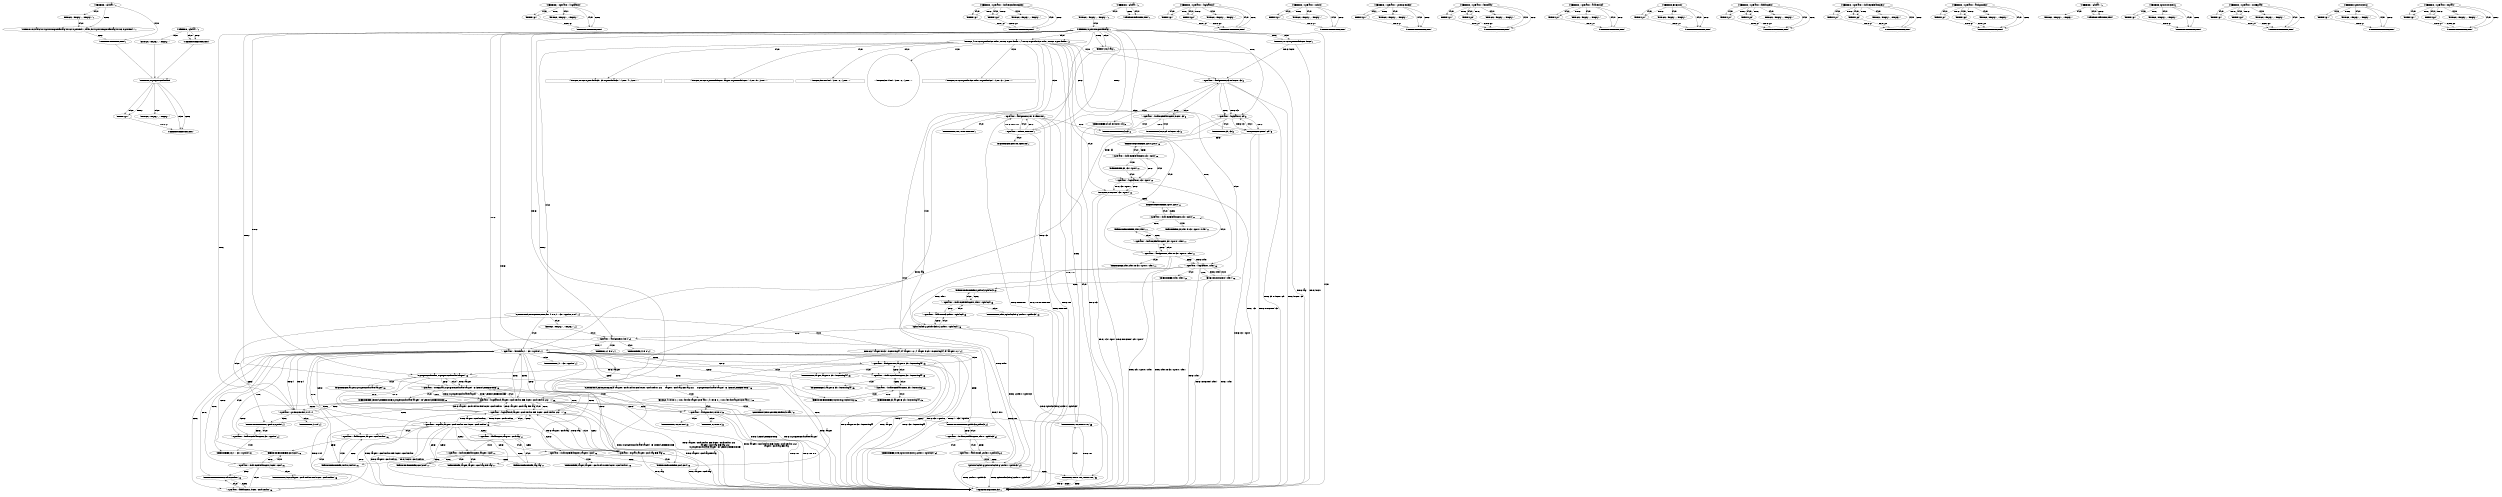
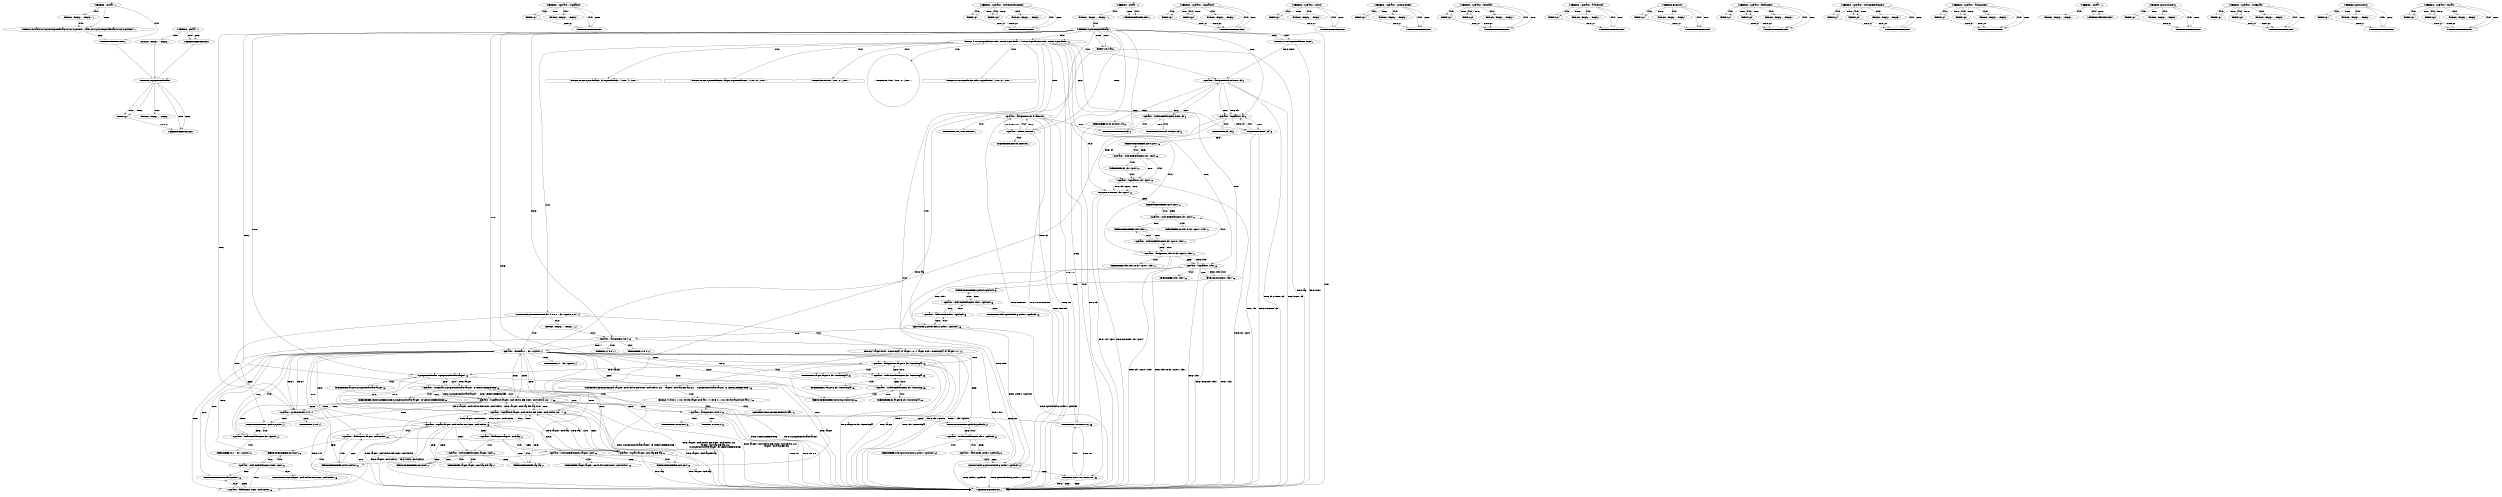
(537, 98) -> none
(285, 357) -> (289, 362)
(494, 442) -> (523, 431)
(250, 453) -> (250, 453)
